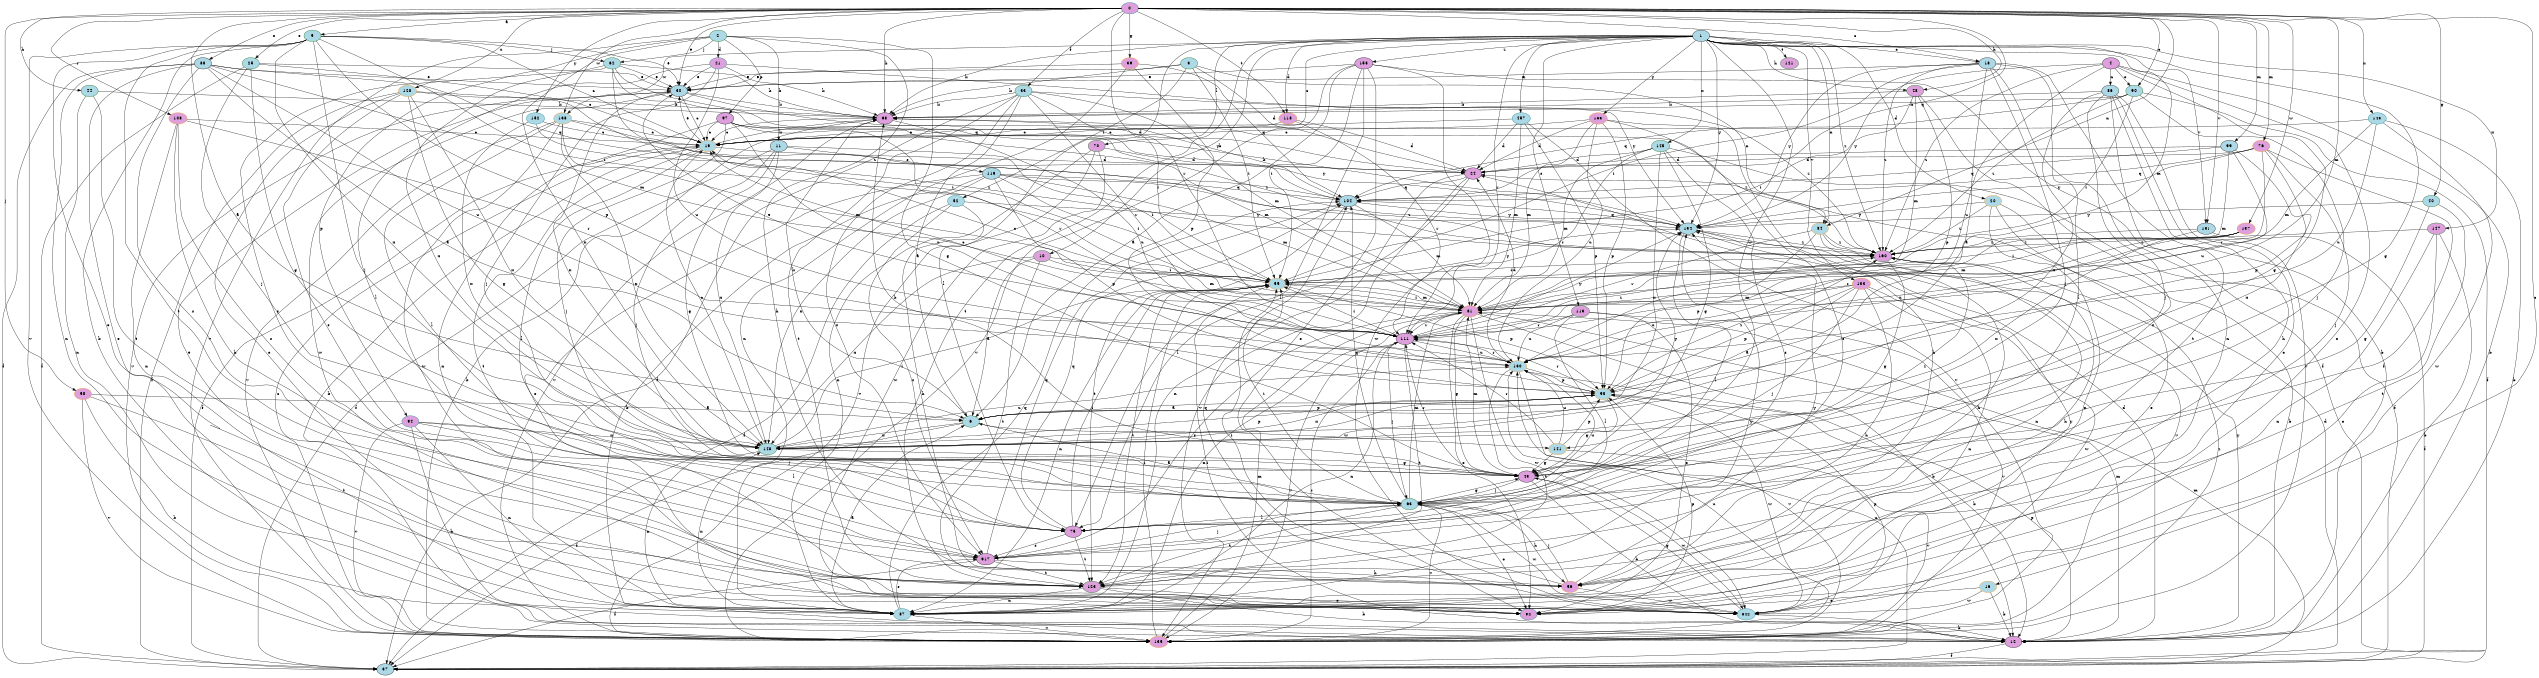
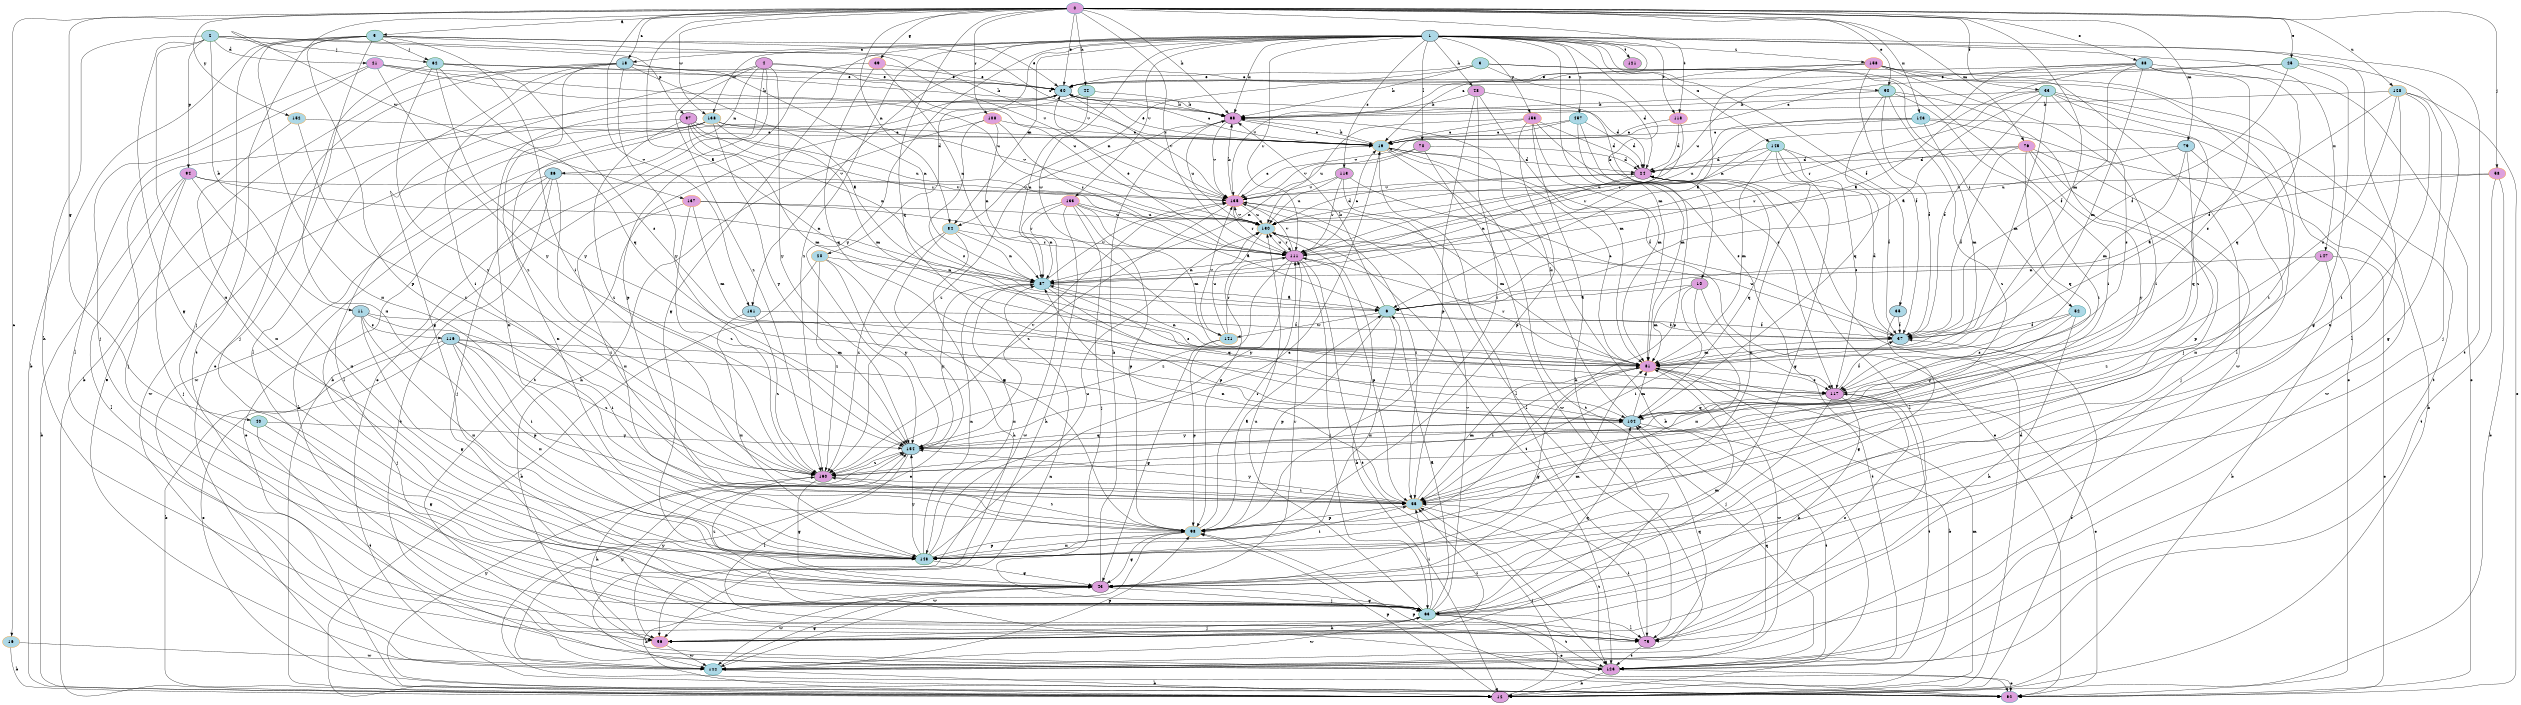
(1713, 21) -> none
(1364, 63) -> (1874, 63)
(1289, 77) -> (1664, 77)
(1559, 105) -> none
(535, 118) -> (297, 118)
(2229, 146) -> (2186, 146)
(1415, 183) -> (1761, 265)
none -> (1599, 188)
(1438, 229) -> (1599, 187)
(1354, 311) -> (1374, 380)
none -> (1898, 311)
(1925, 485) -> (1961, 240)
(986, 559) -> (1835, 394)
(1760, 603) -> none
(1746, 614) -> (713, 669)
